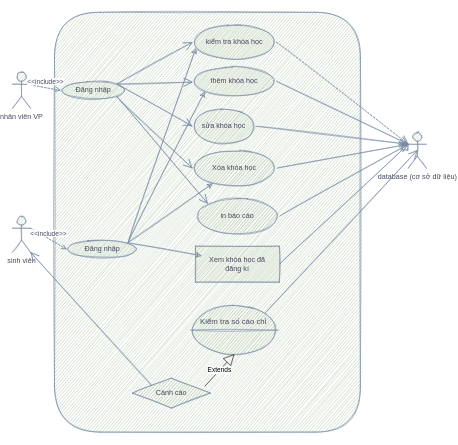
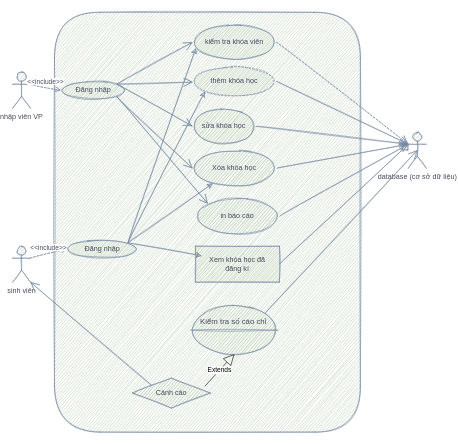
(234, 42) -> (234, 42)
(234, 81) -> (234, 81)
(22, 117) -> (22, 117)
(21, 234) -> (21, 264)
